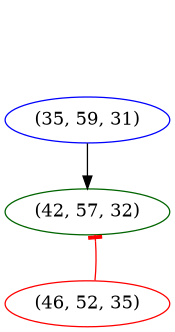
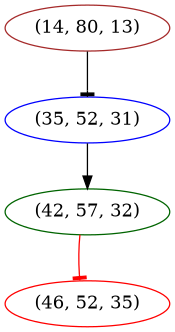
none -> (87, 28)
(87, 120) -> (87, 120)
(96, 261) -> (79, 254)
